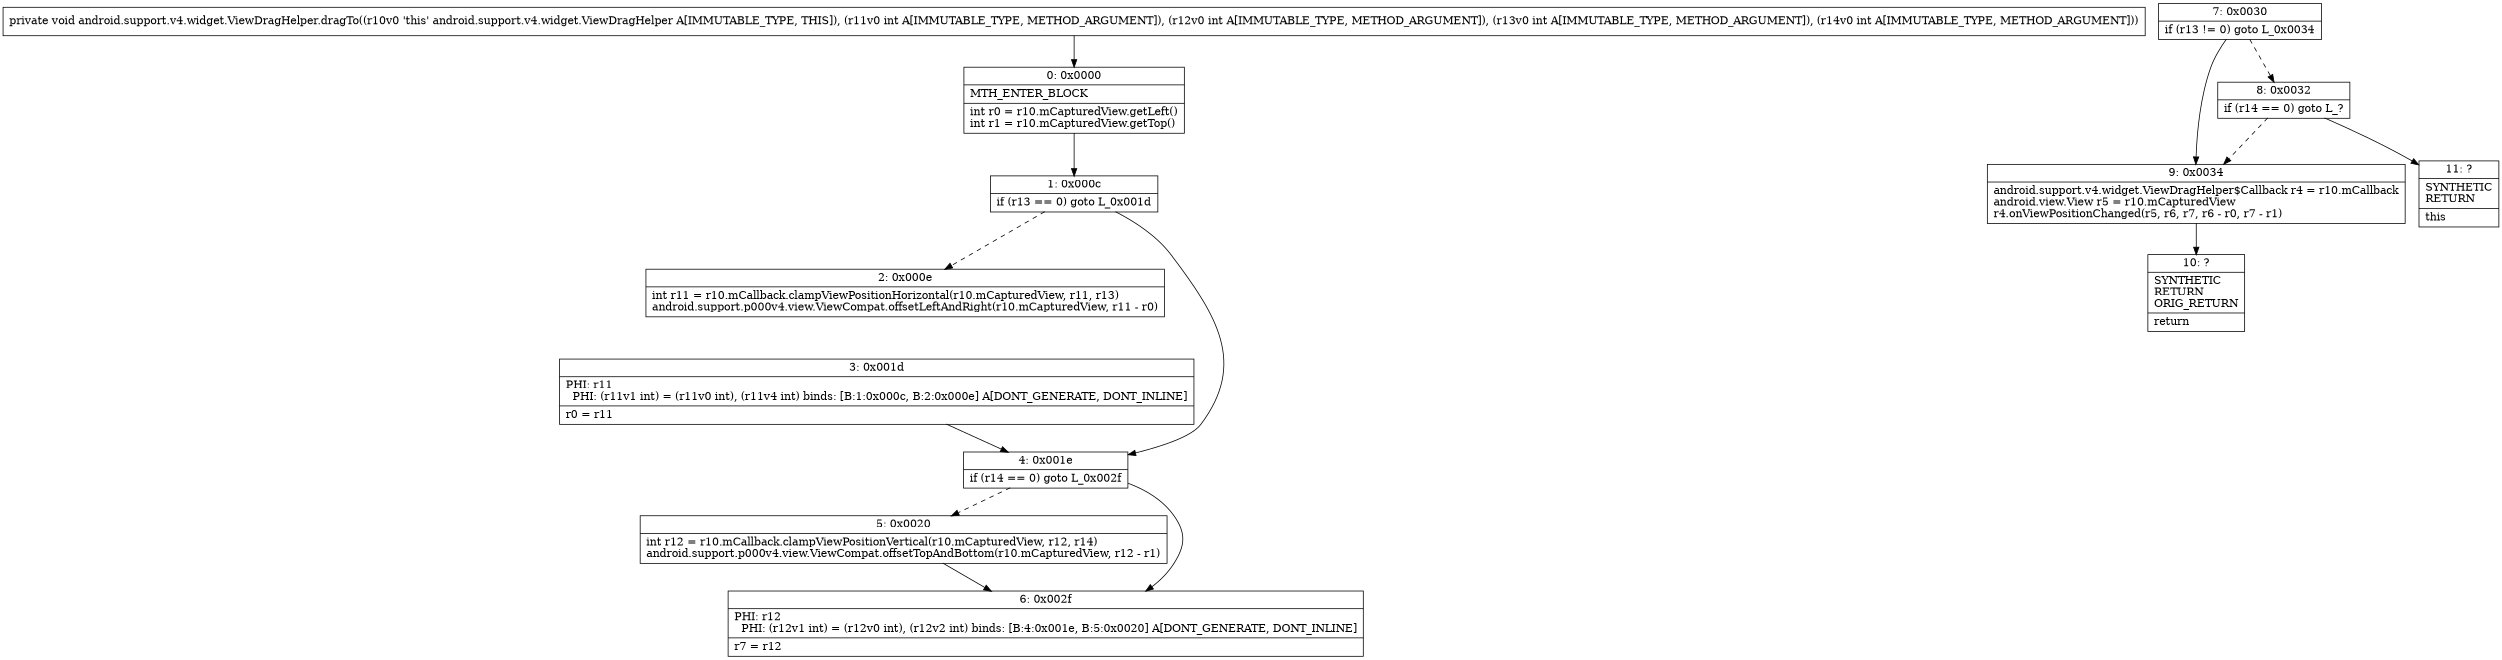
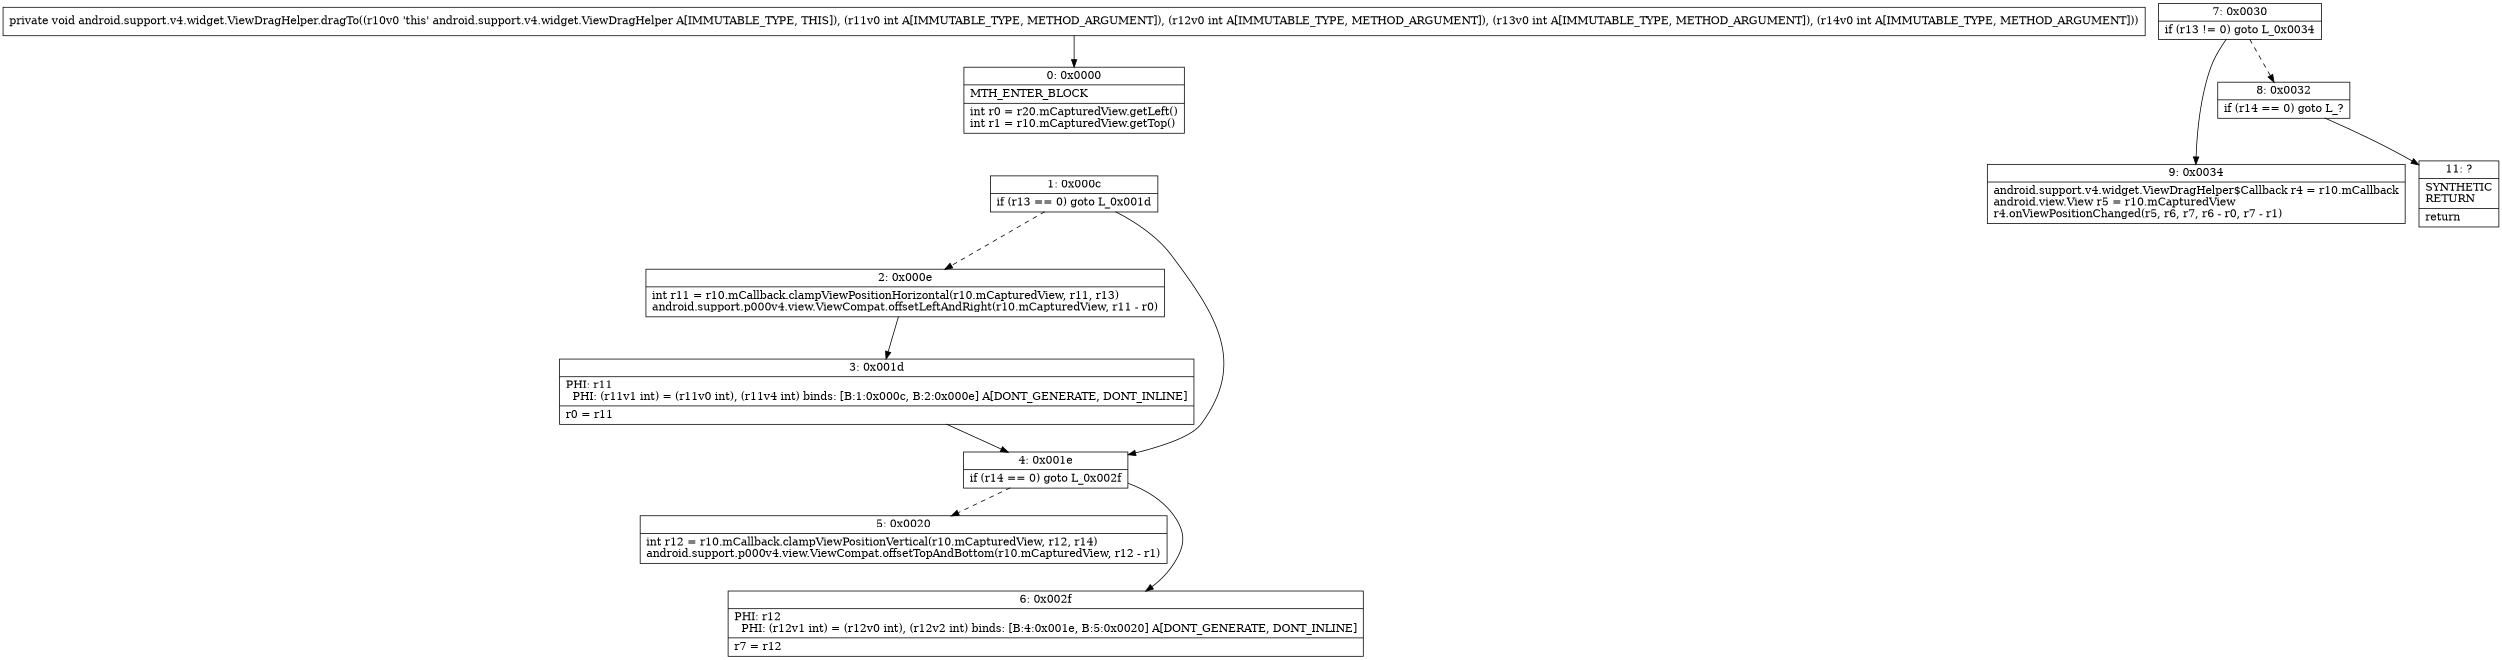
(1074, 112) -> (1074, 112)
(2248, 138) -> none
(1074, 151) -> none
(2436, 217) -> (2443, 217)
(2196, 293) -> none
none -> (893, 334)
(964, 575) -> none
